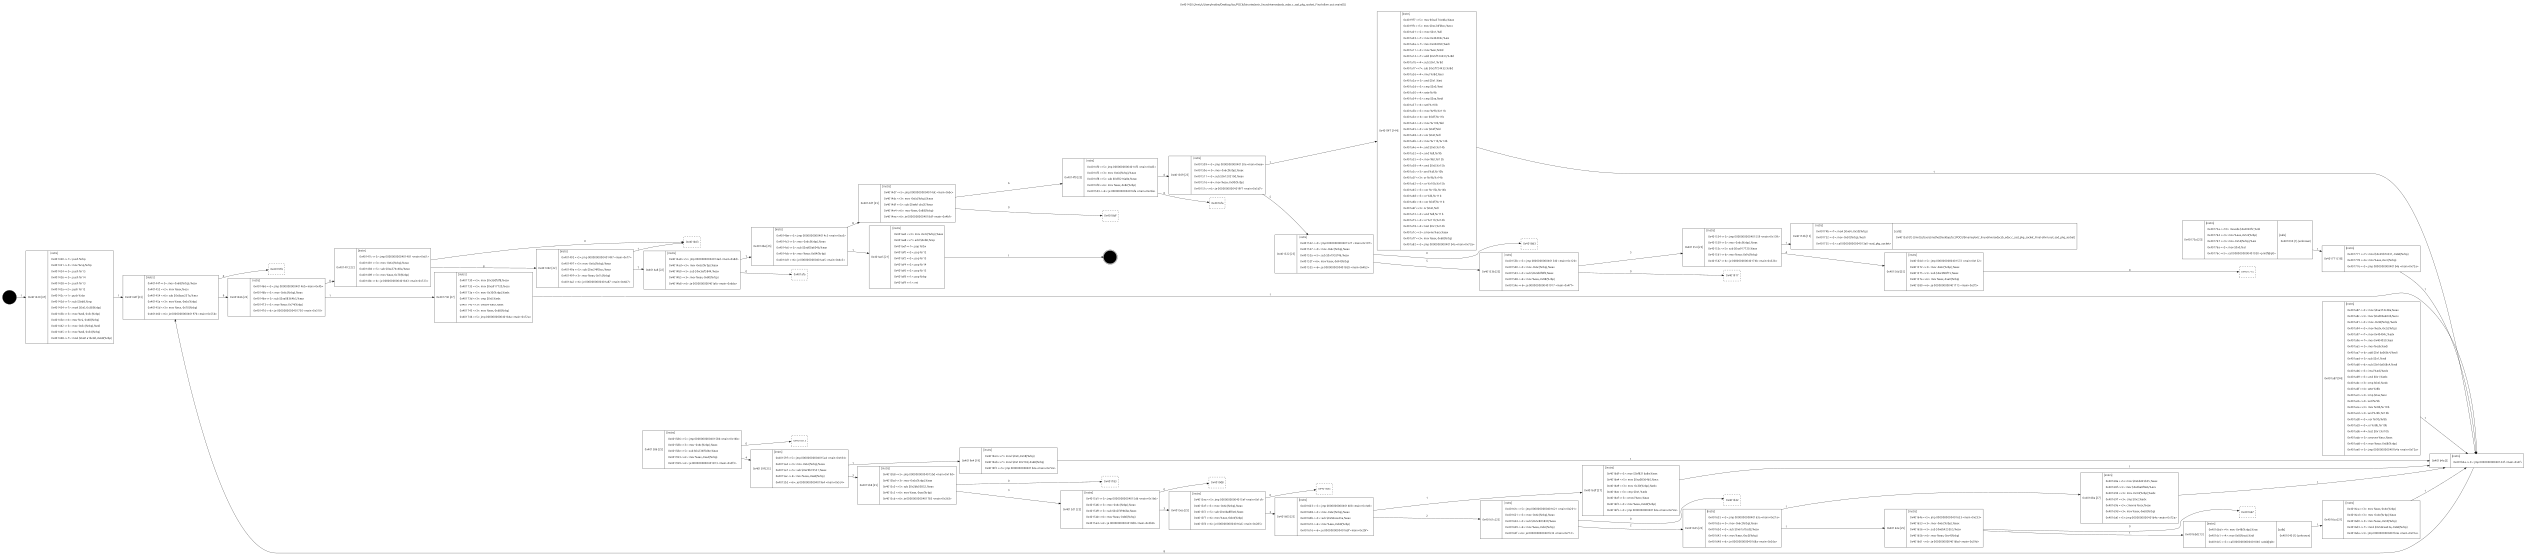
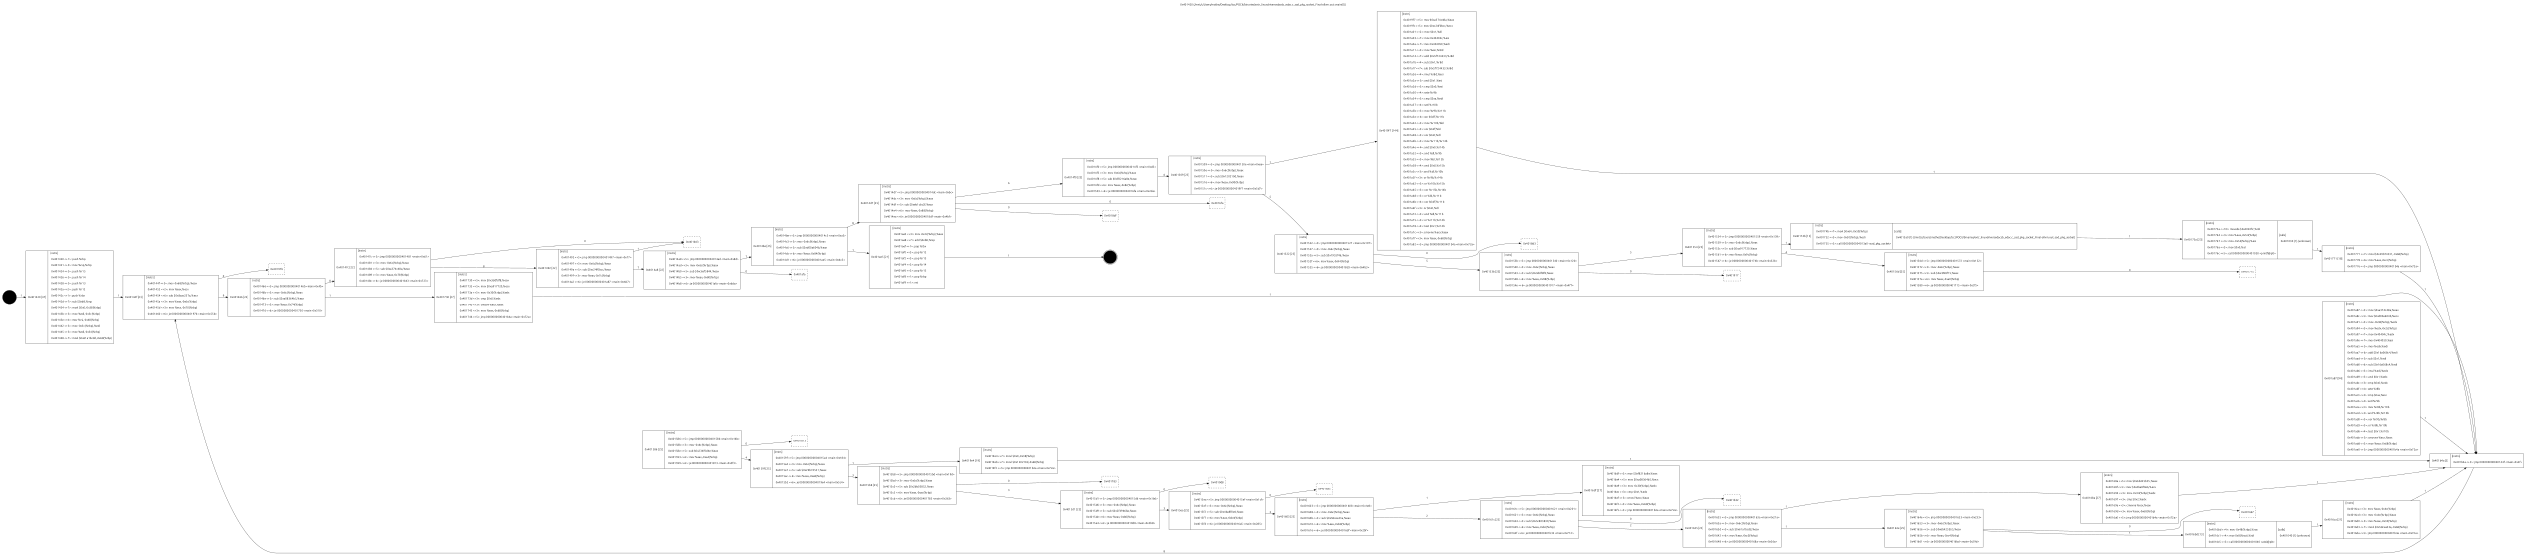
(1182, 199) -> (1081, 203)
none -> (2129, 238)
(2053, 468) -> none
